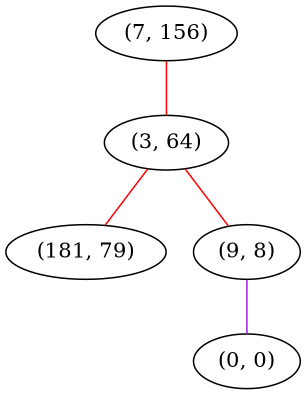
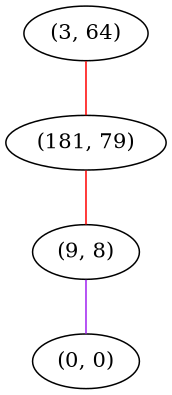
(166, 33) -> none
(207, 197) -> (86, 197)
